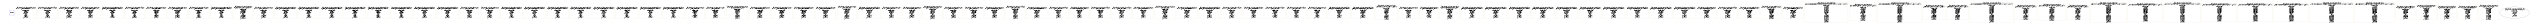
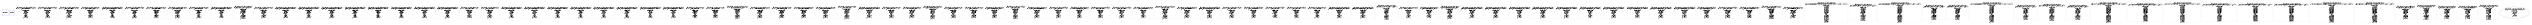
none -> (5, 13)
